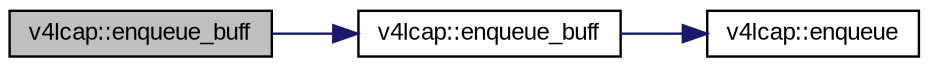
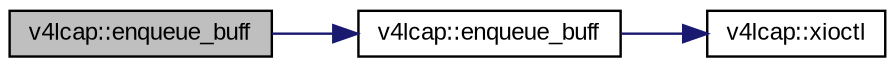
(813, 34) -> (796, 34)
